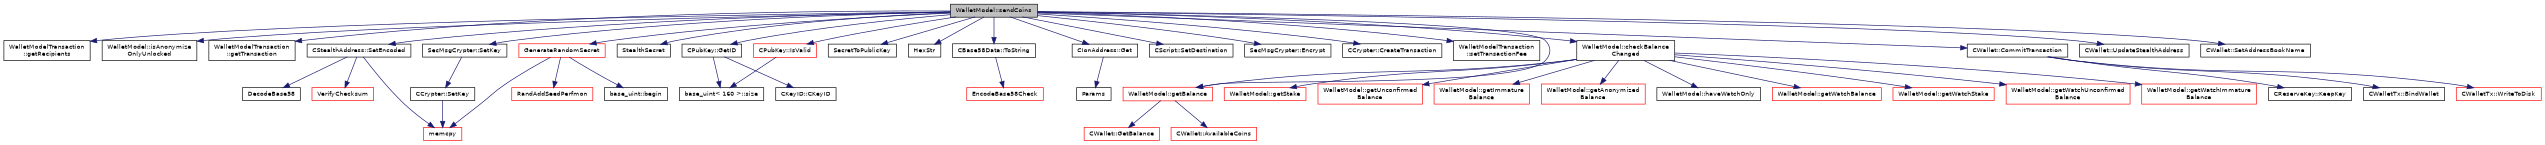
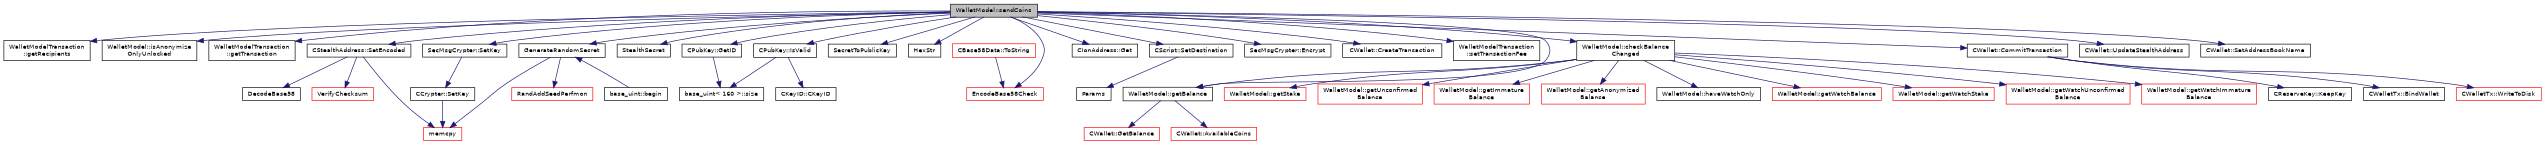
(994, 27) -> (1044, 47)
(562, 51) -> (562, 51)
(785, 51) -> (785, 51)
(994, 51) -> (994, 51)
(1392, 51) -> (1392, 51)
(751, 69) -> (794, 69)
(1100, 69) -> (1146, 71)
(593, 71) -> (606, 74)
(1168, 94) -> (1168, 94)
